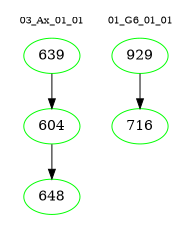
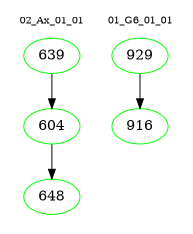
(52, 21) -> (52, 21)
(140, 126) -> (140, 126)
